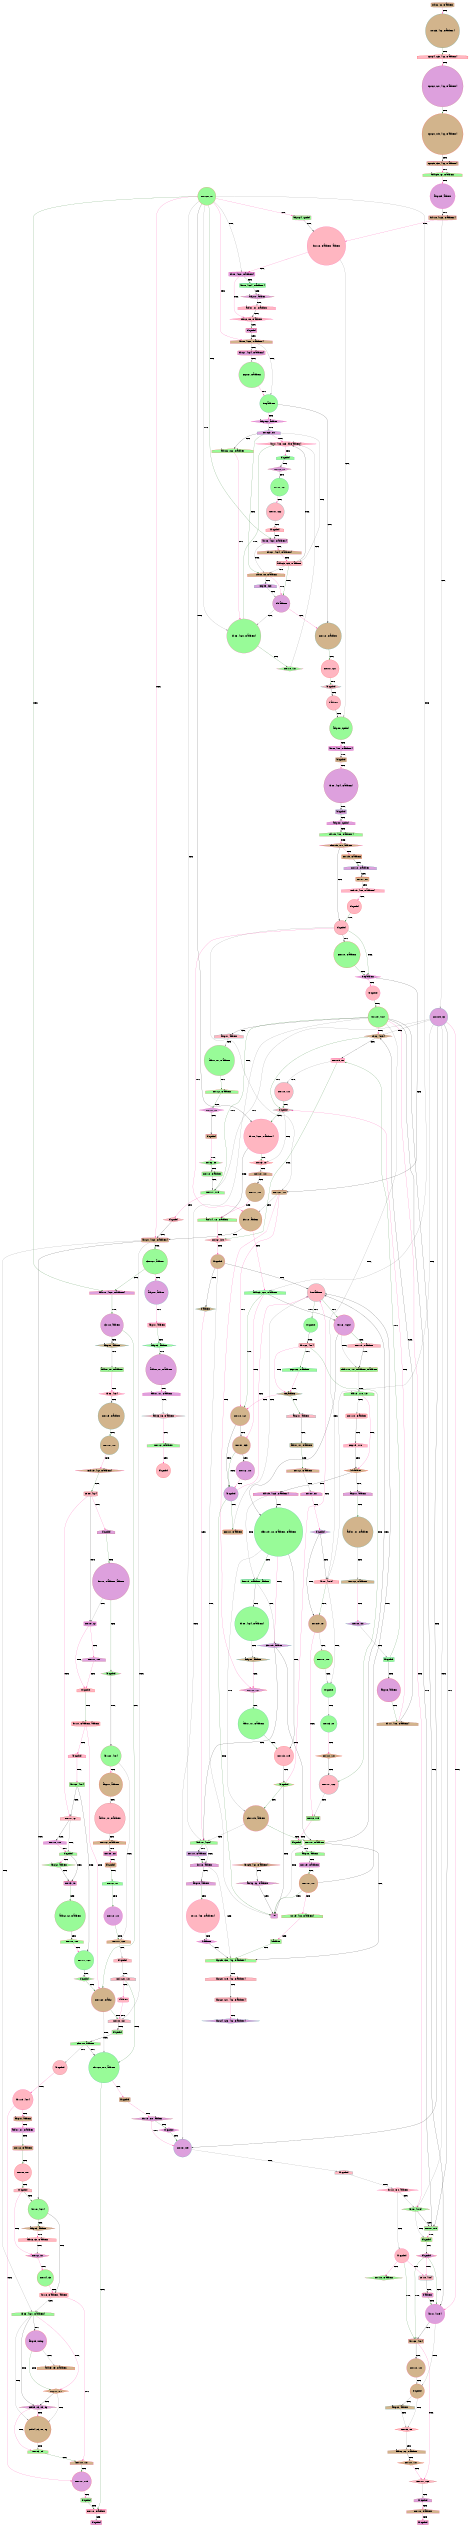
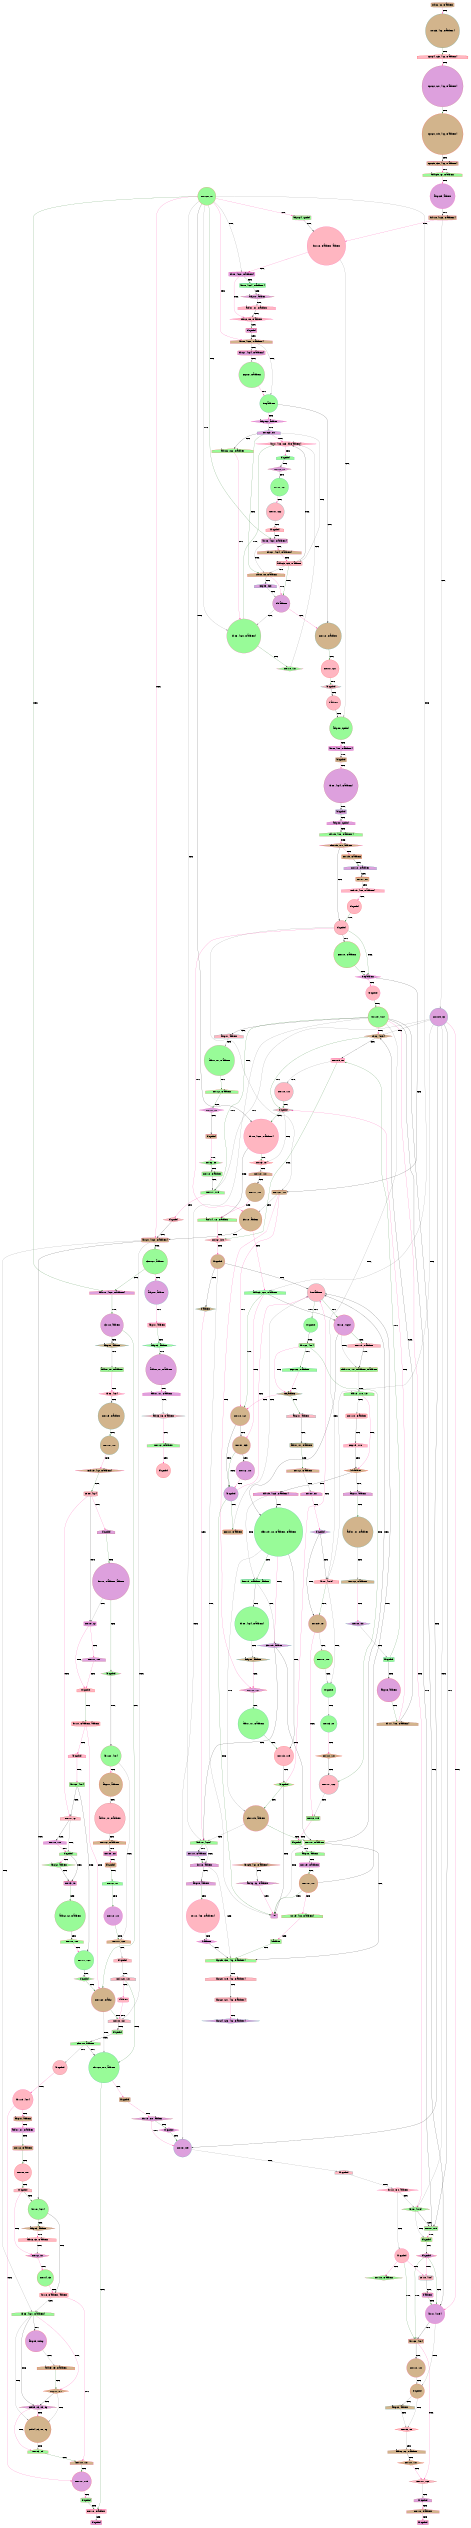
(307, 1345) -> (307, 1345)
(266, 1899) -> (266, 1899)
(31, 2375) -> (56, 2379)
